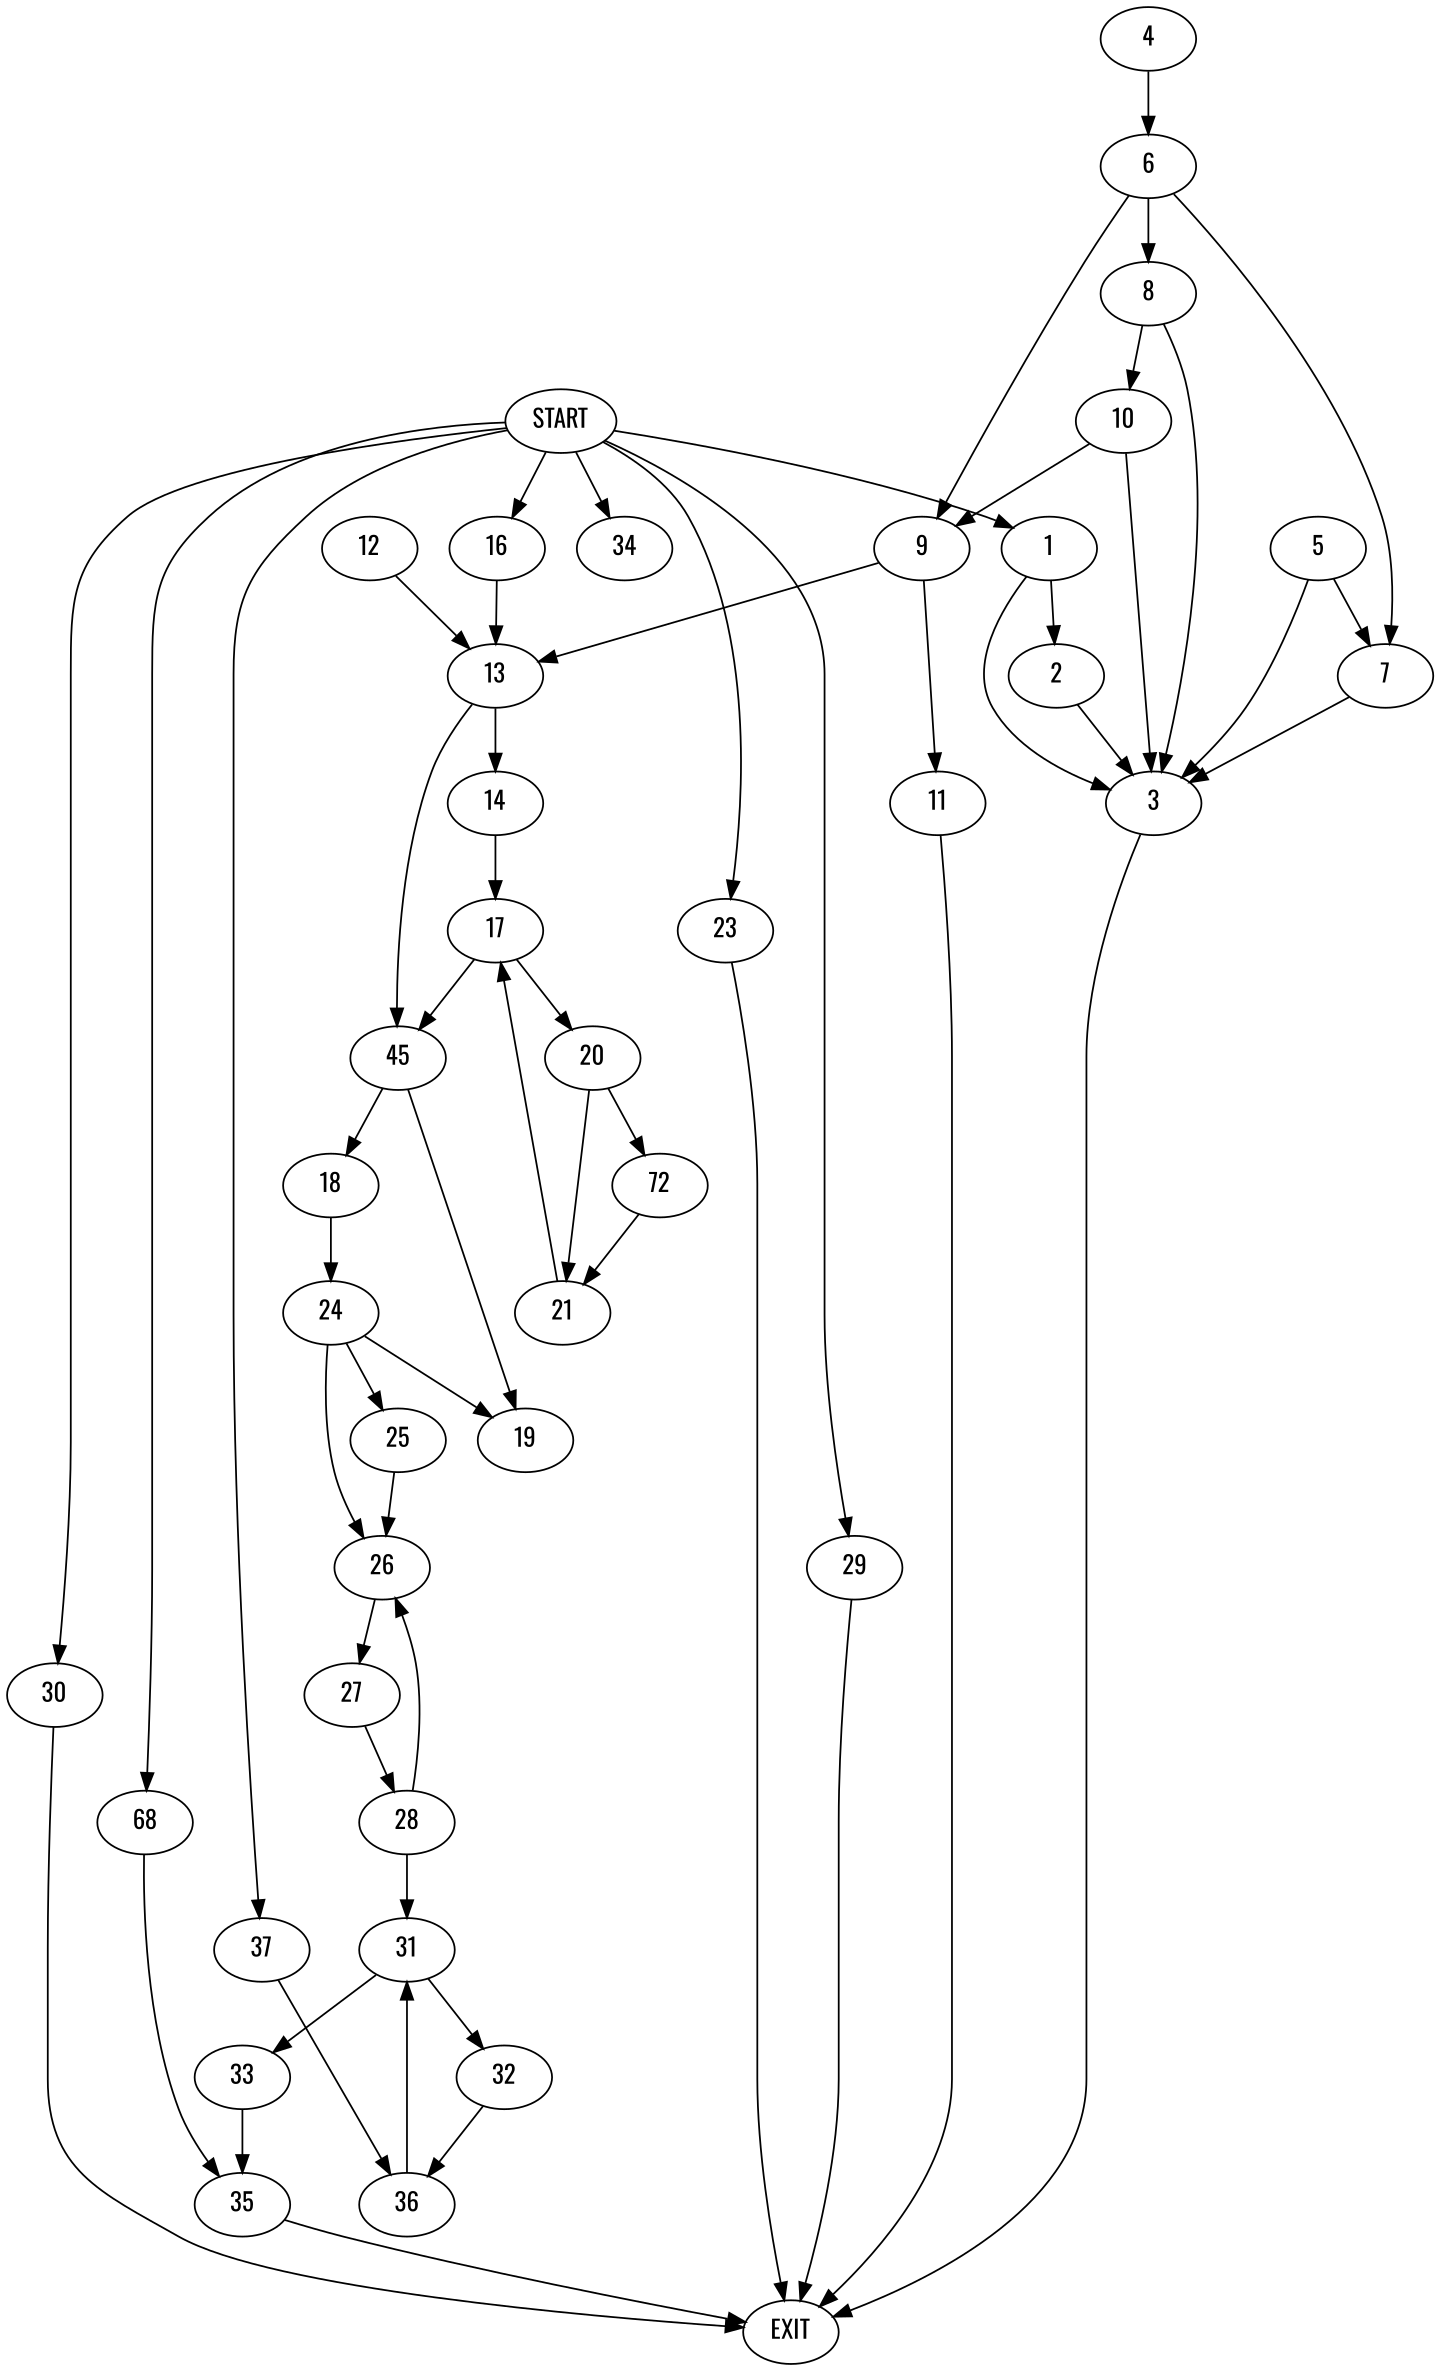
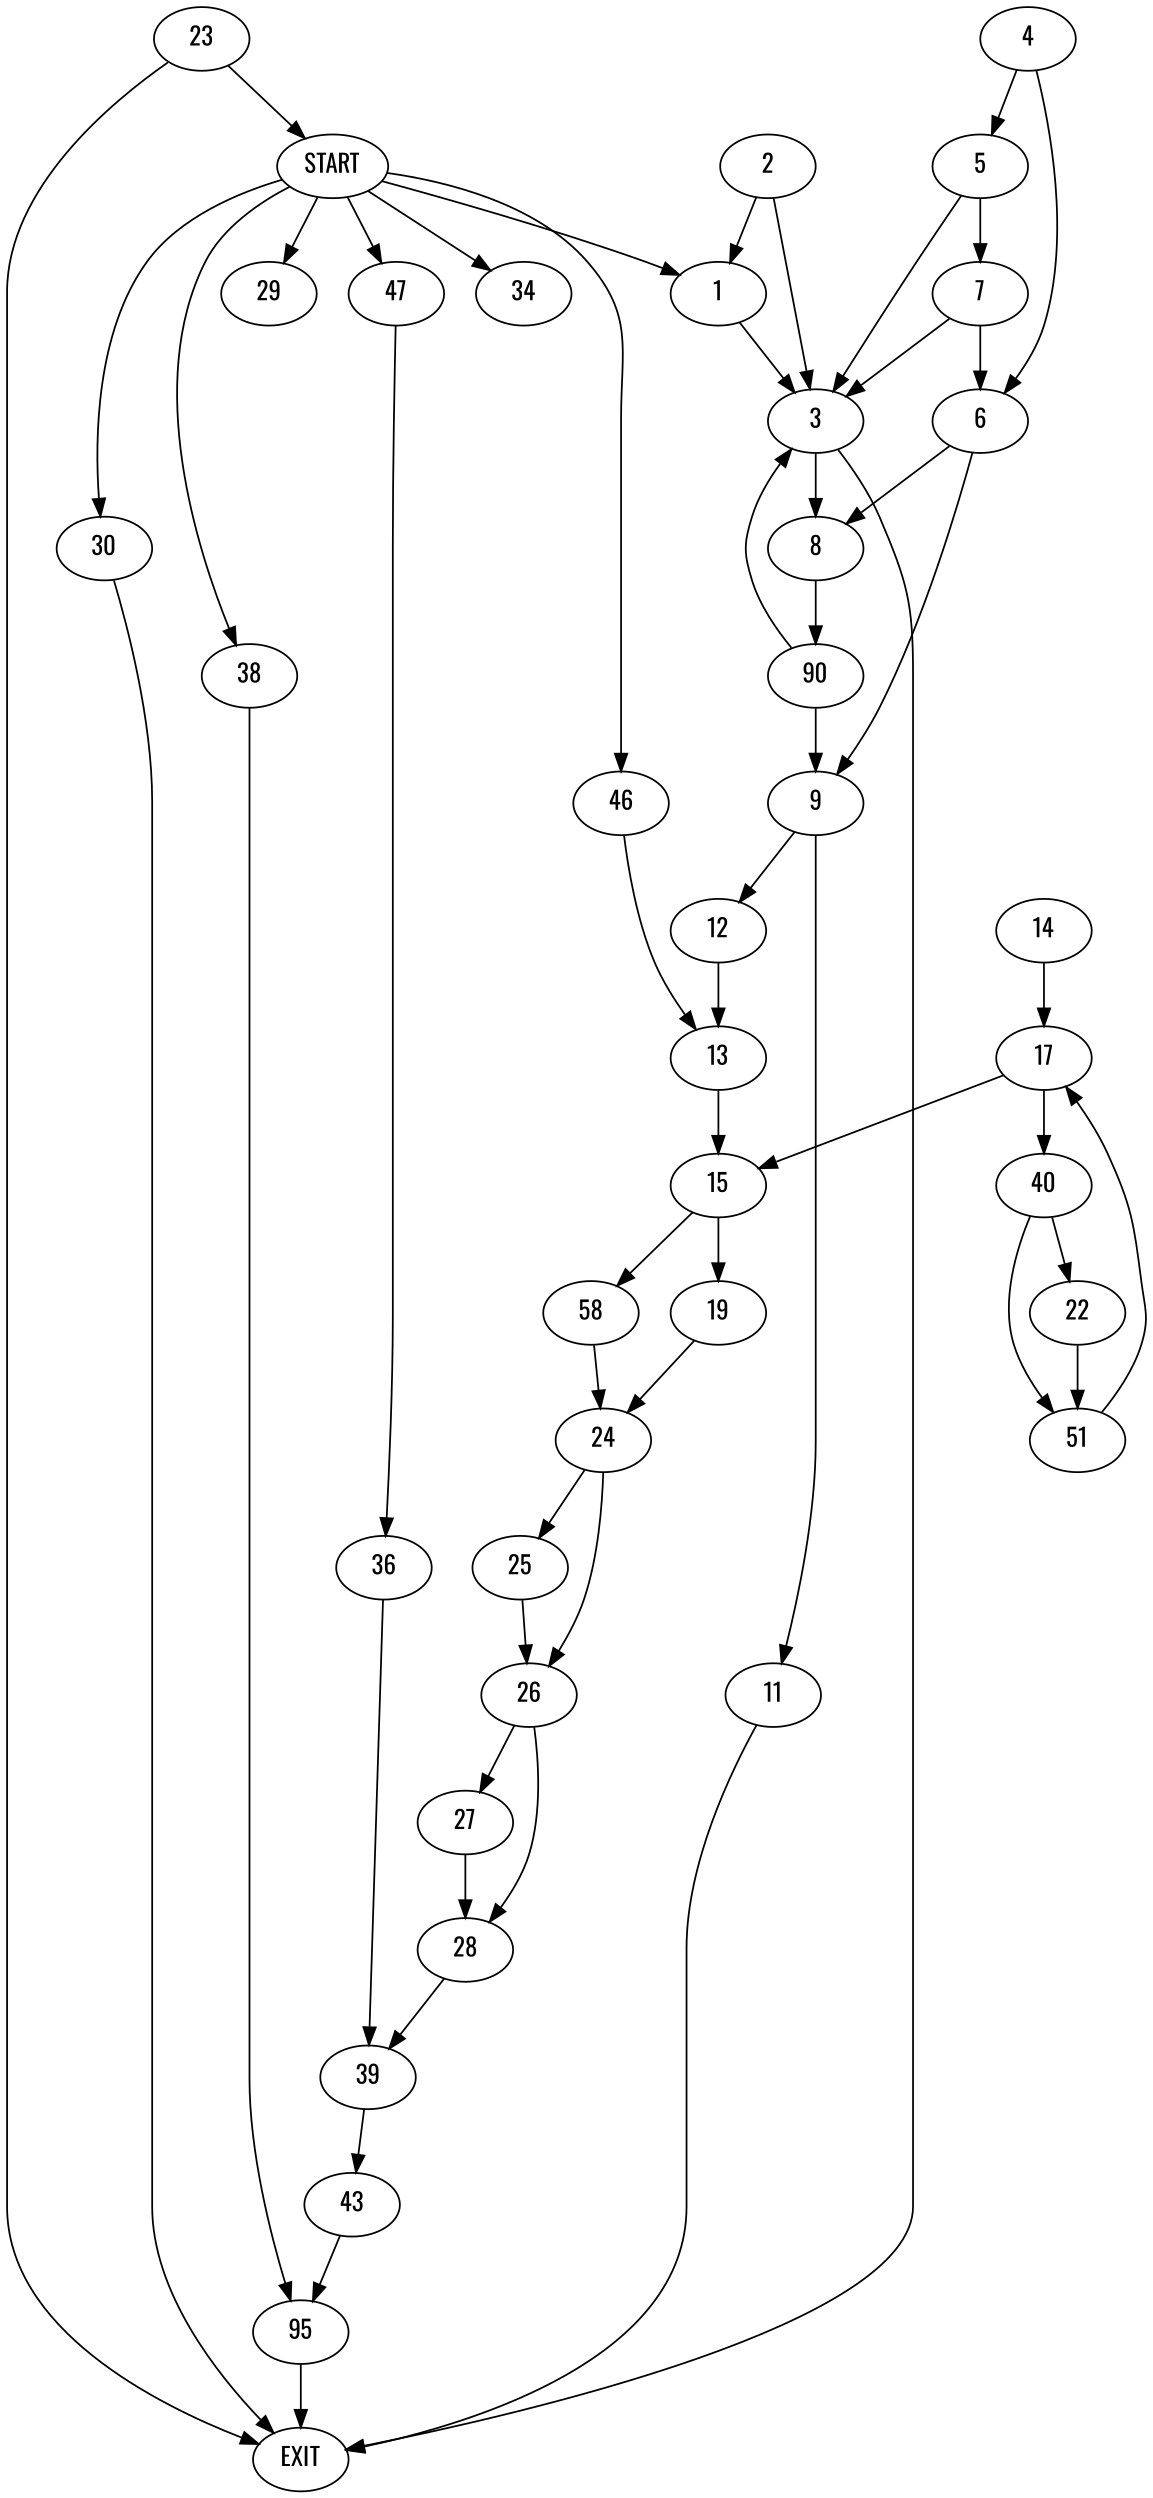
none -> (1008, 94)
(1324, 392) -> (980, 349)
(1124, 421) -> (816, 676)
(1197, 538) -> (816, 476)
(497, 549) -> (621, 803)
(1052, 604) -> (747, 222)
(709, 612) -> (773, 860)
(730, 638) -> (260, 96)
(495, 731) -> none
(398, 1058) -> (718, 1186)
(593, 1058) -> (1044, 1186)
(331, 1186) -> (591, 1313)
(660, 1186) -> (1078, 1313)
(563, 1313) -> (1078, 1440)
(421, 1372) -> (667, 1370)
(419, 1702) -> (536, 1821)
(145, 1823) -> (249, 676)
(839, 1943) -> none
(262, 1950) -> (396, 294)
(407, 1950) -> (368, 2077)
(242, 2077) -> (352, 2205)
(504, 2077) -> none
(242, 2205) -> (301, 2332)
